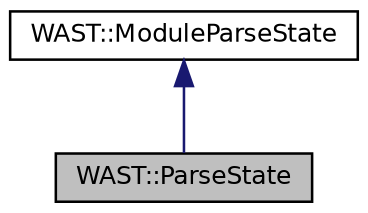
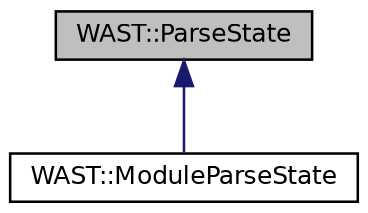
(184, 120) -> (184, 120)
